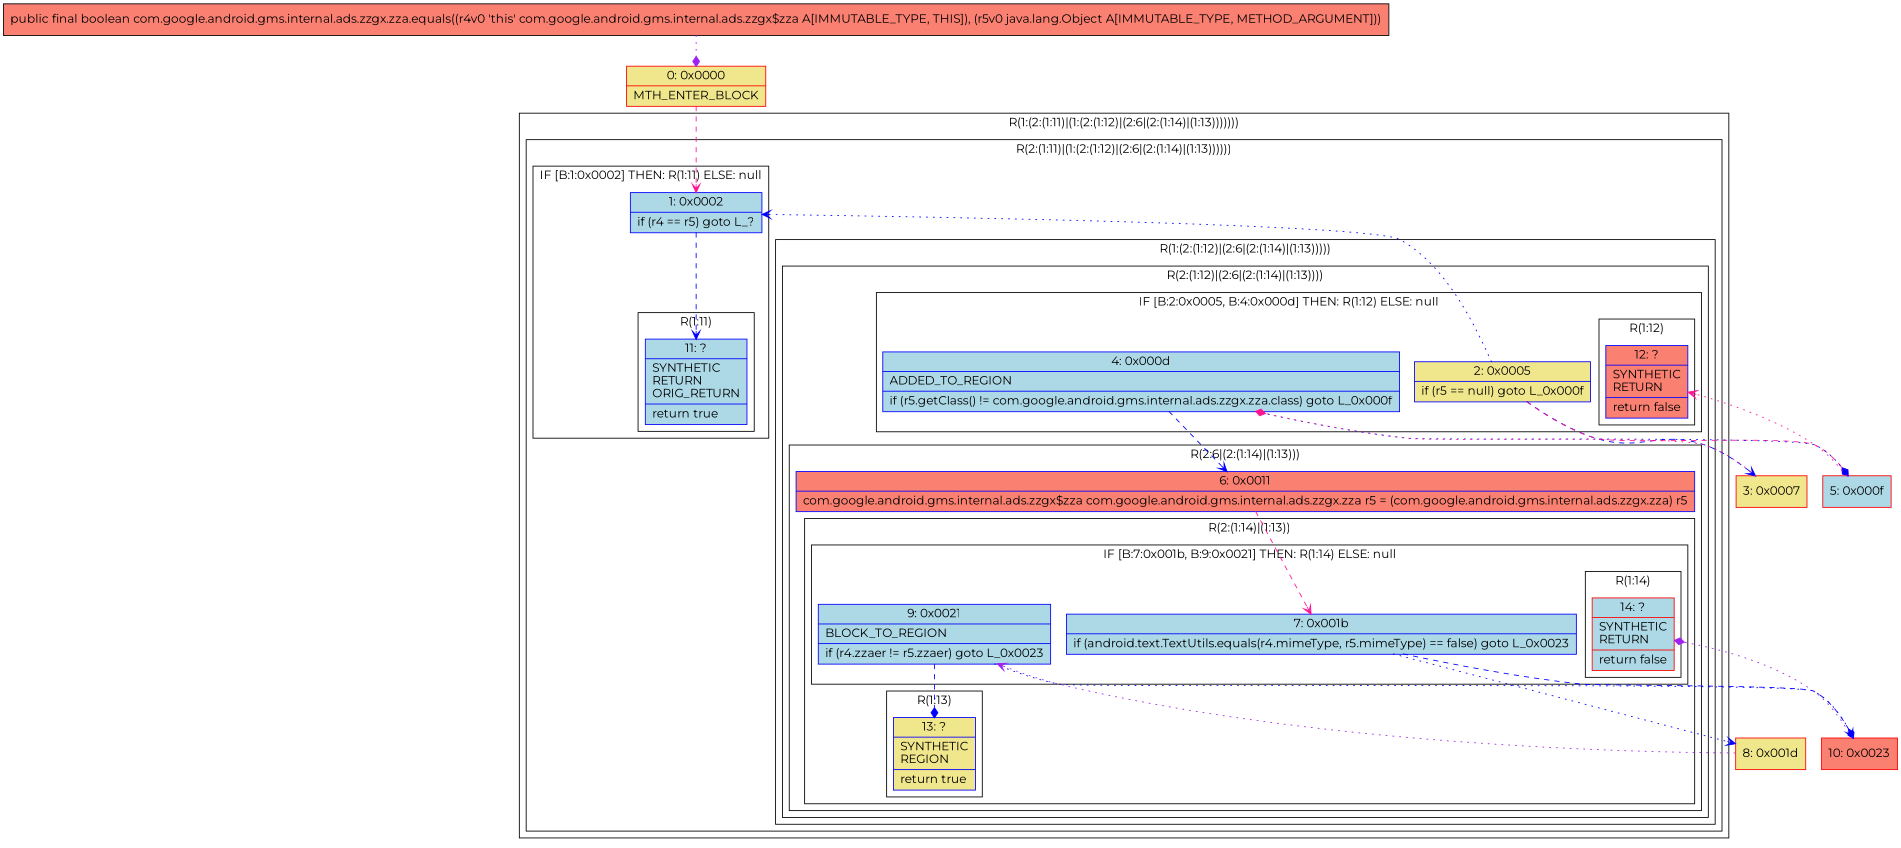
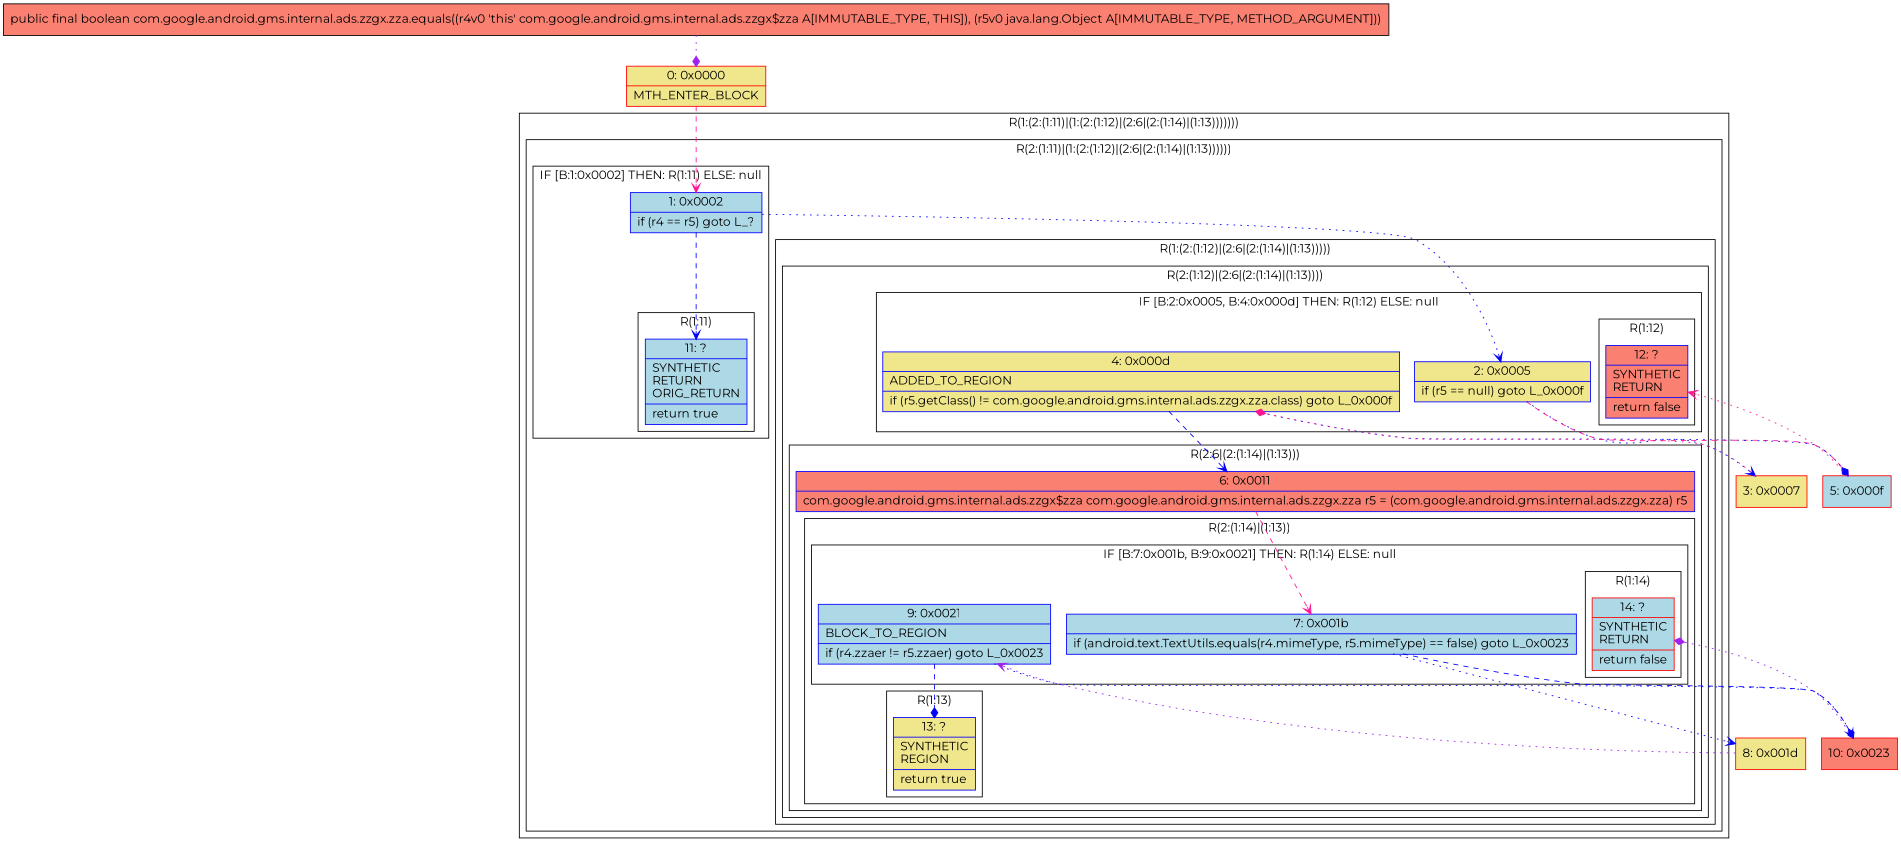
(1163, 223) -> (1161, 223)
(1141, 382) -> (1141, 382)
(1637, 443) -> (1637, 443)
